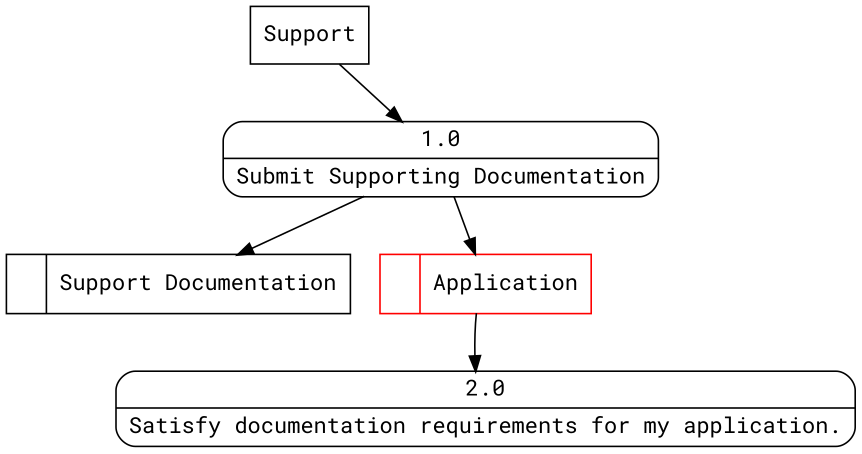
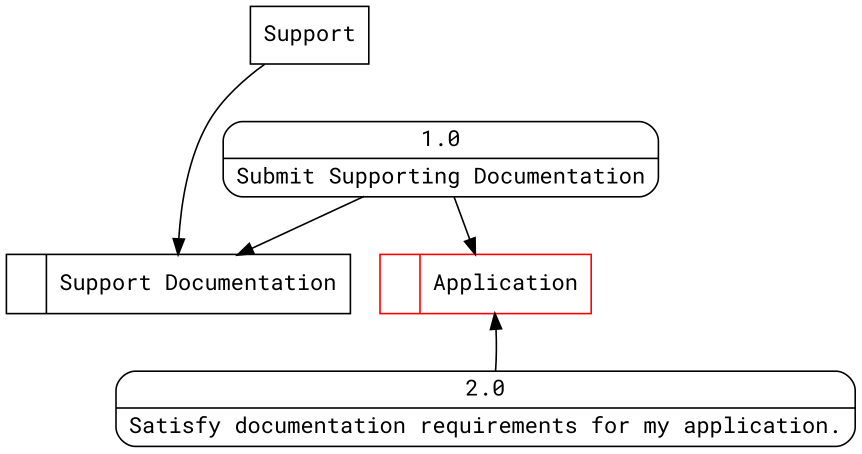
(365, 88) -> (200, 140)
(475, 334) -> (496, 351)
